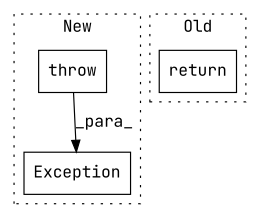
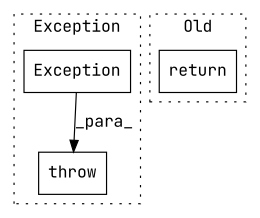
(77, 28) -> (77, 28)
(75, 116) -> (75, 116)
